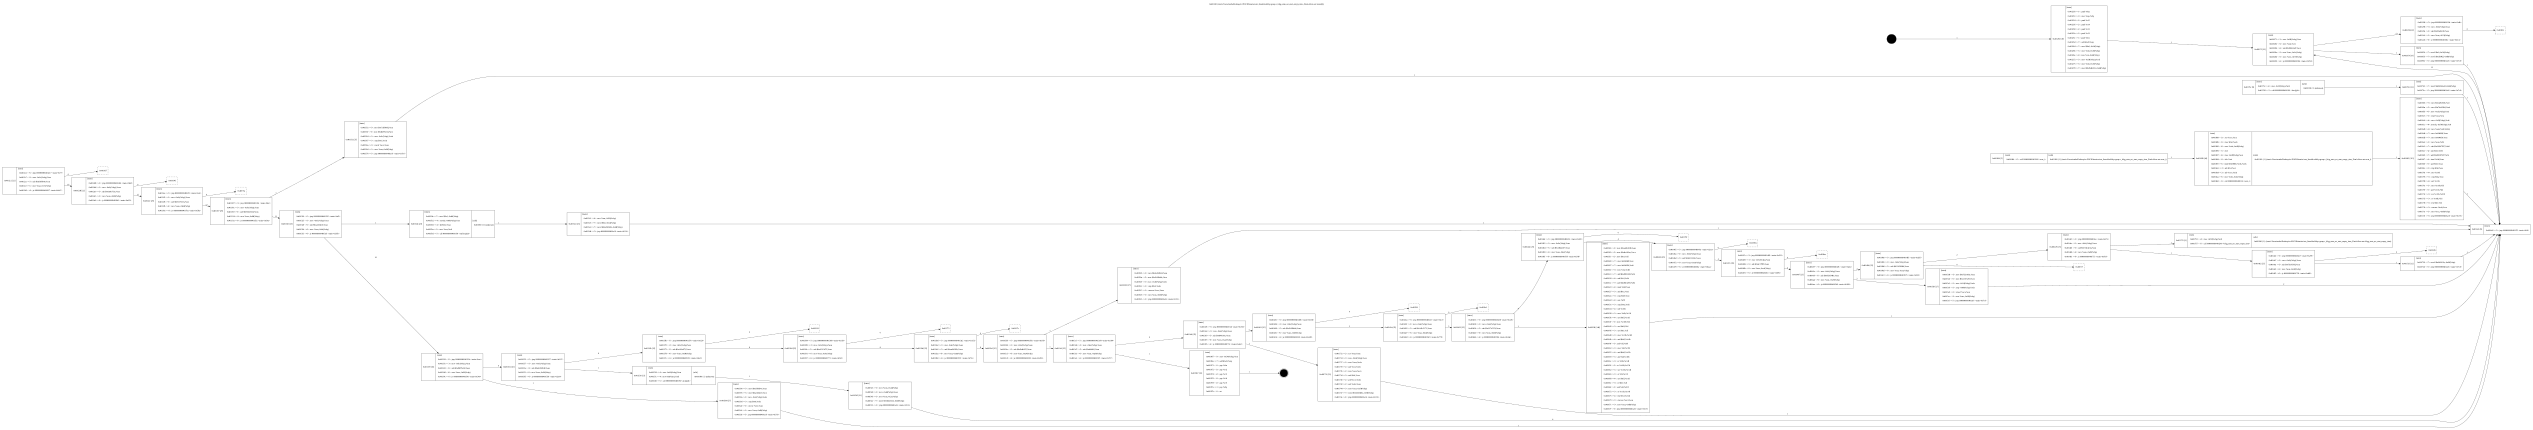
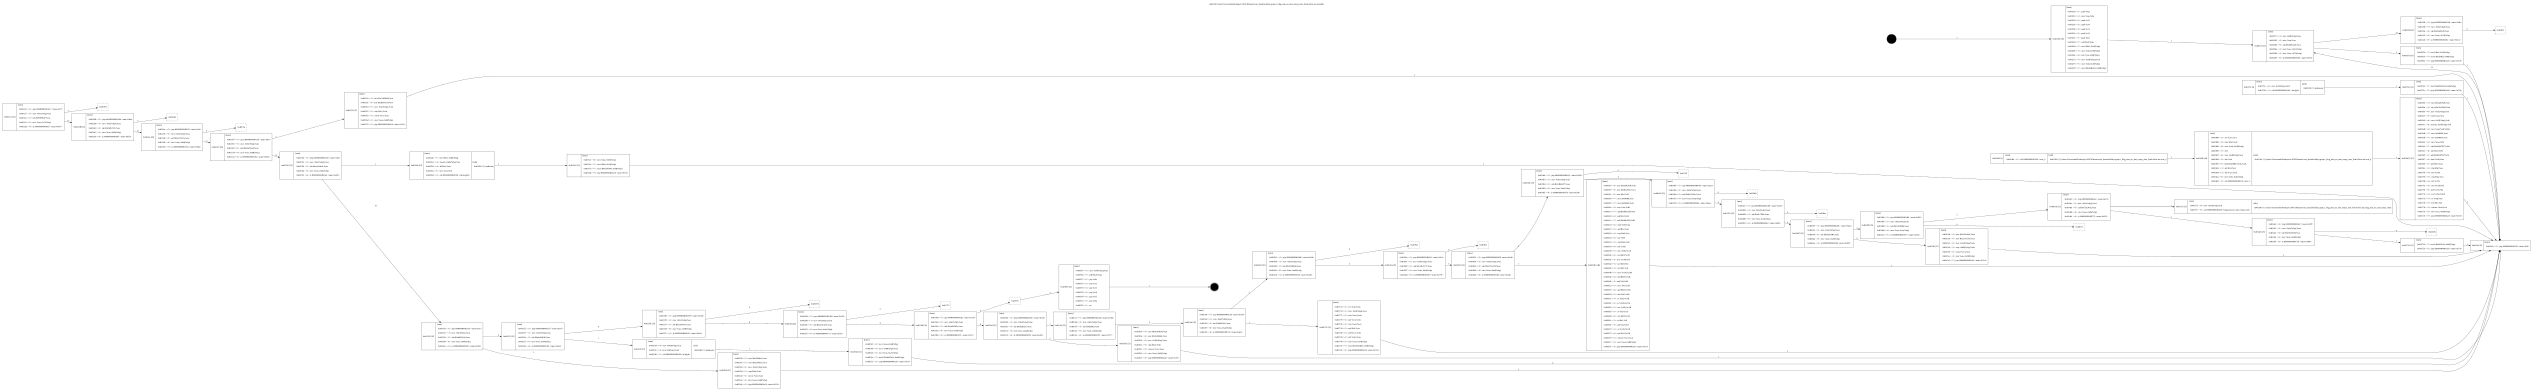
(1152, 361) -> (1039, 296)
